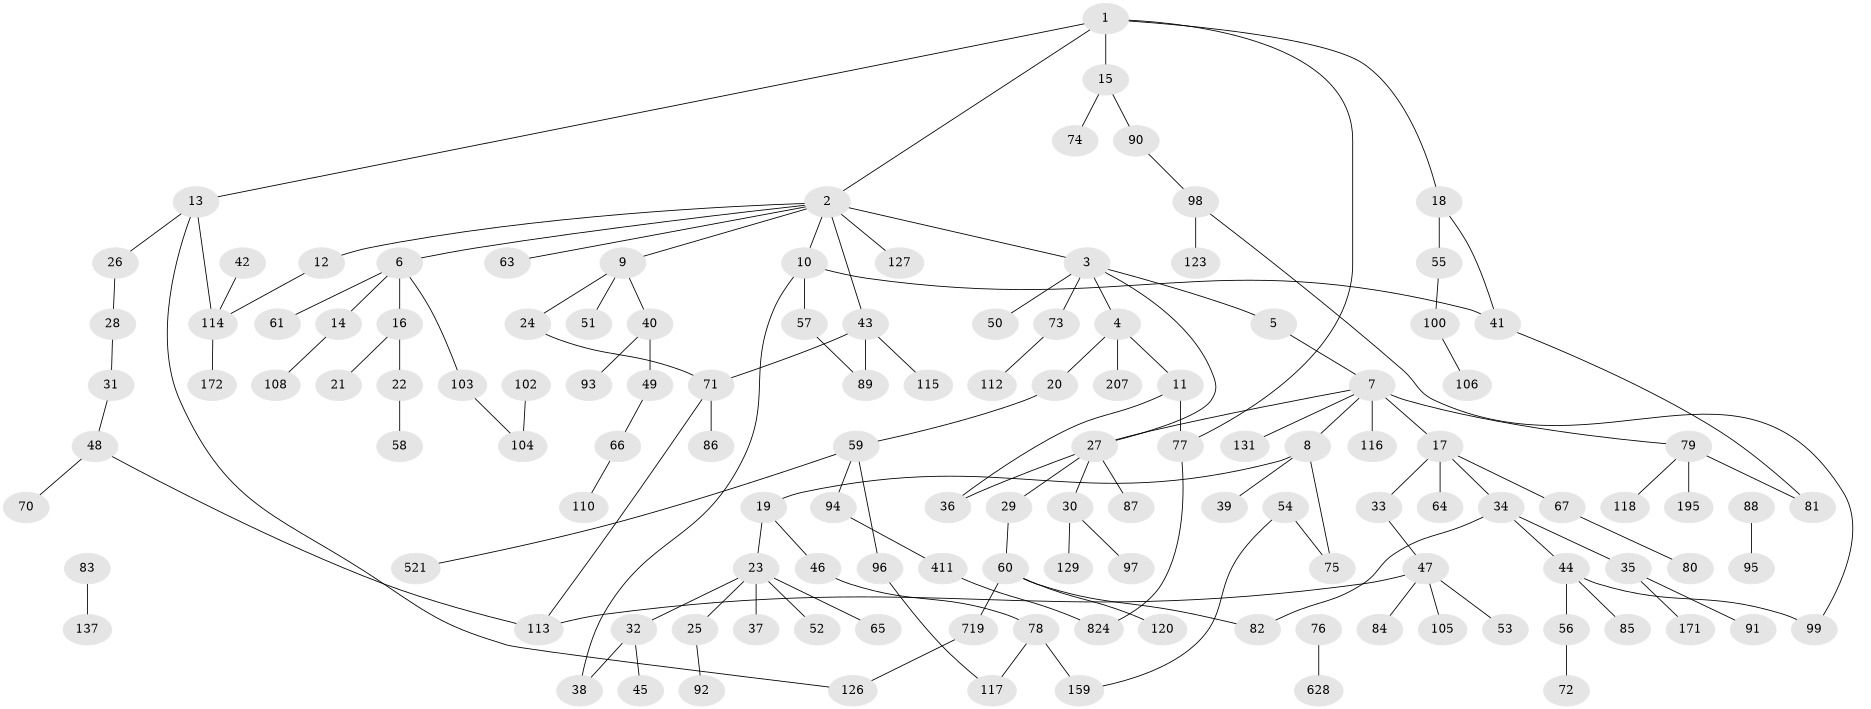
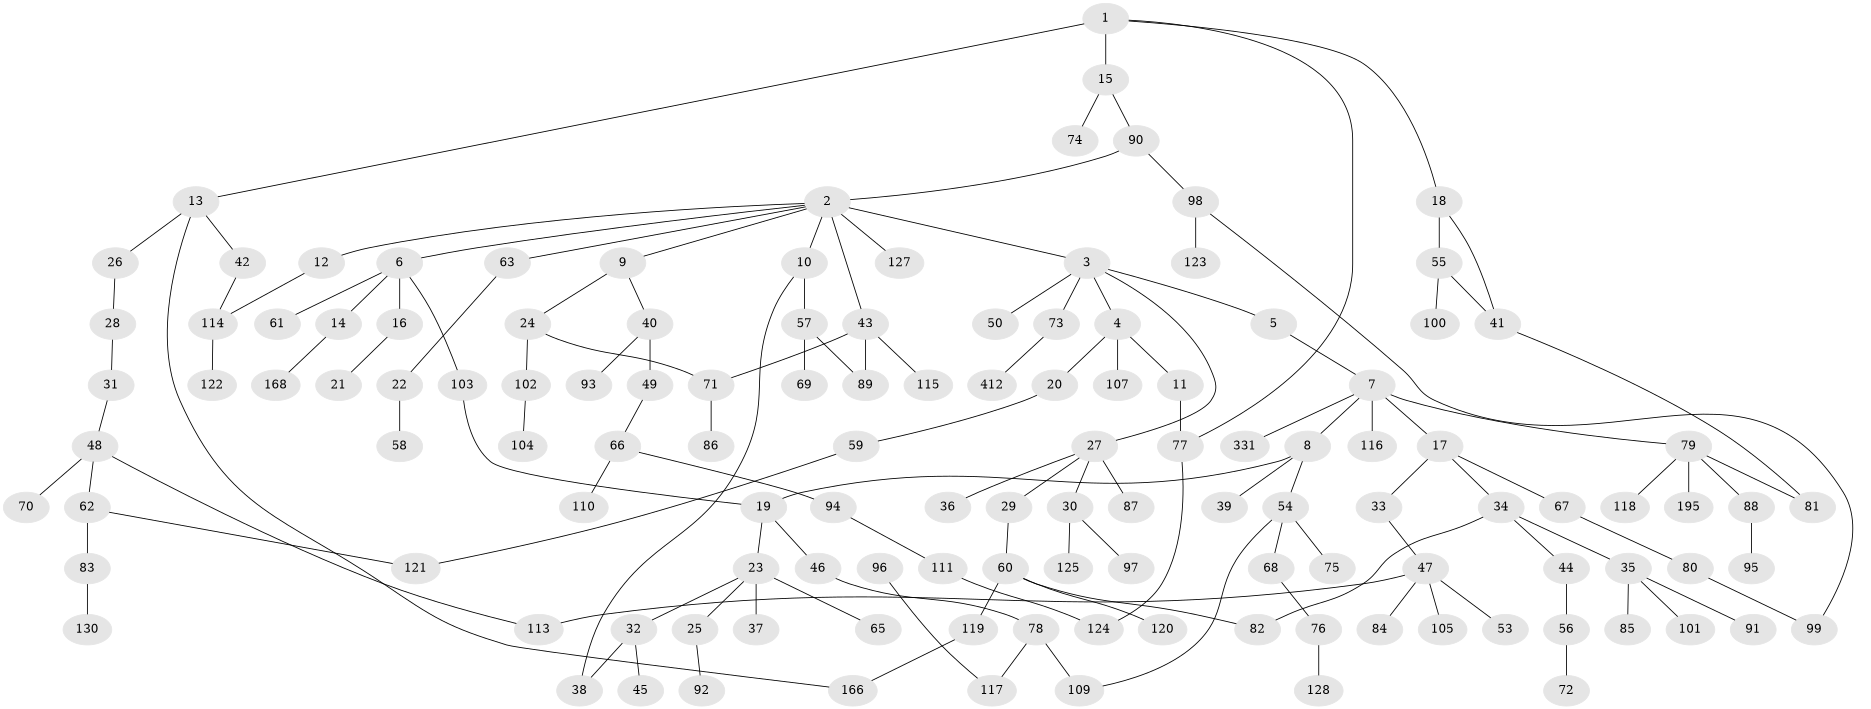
(967, 110) -> (986, 183)
(205, 263) -> (219, 233)
(1137, 285) -> (1469, 294)
(589, 324) -> none
(400, 355) -> (454, 324)
none -> (527, 355)
(212, 385) -> (212, 385)
(276, 385) -> (276, 385)
none -> (804, 385)
(992, 385) -> (992, 385)
(1118, 385) -> (1118, 385)
(1467, 385) -> none
(1227, 414) -> none
(493, 416) -> (581, 483)
(1057, 435) -> none
(1245, 446) -> (1245, 446)
(845, 477) -> (727, 474)
none -> (1720, 477)
none -> (87, 507)
(868, 507) -> none
(1320, 507) -> (1297, 477)
(1440, 507) -> none
(626, 508) -> none
(416, 569) -> (416, 569)
(943, 569) -> (943, 569)
(1068, 569) -> (1068, 569)
none -> (1271, 569)
(1674, 598) -> (1752, 599)
(1597, 599) -> (1628, 599)
(87, 630) -> (87, 630)
(817, 630) -> none
(973, 630) -> (973, 630)
(1099, 630) -> (1099, 630)
(1690, 630) -> (1690, 630)
(853, 691) -> (853, 691)
(1079, 691) -> (1079, 691)
(1319, 691) -> (1319, 691)
